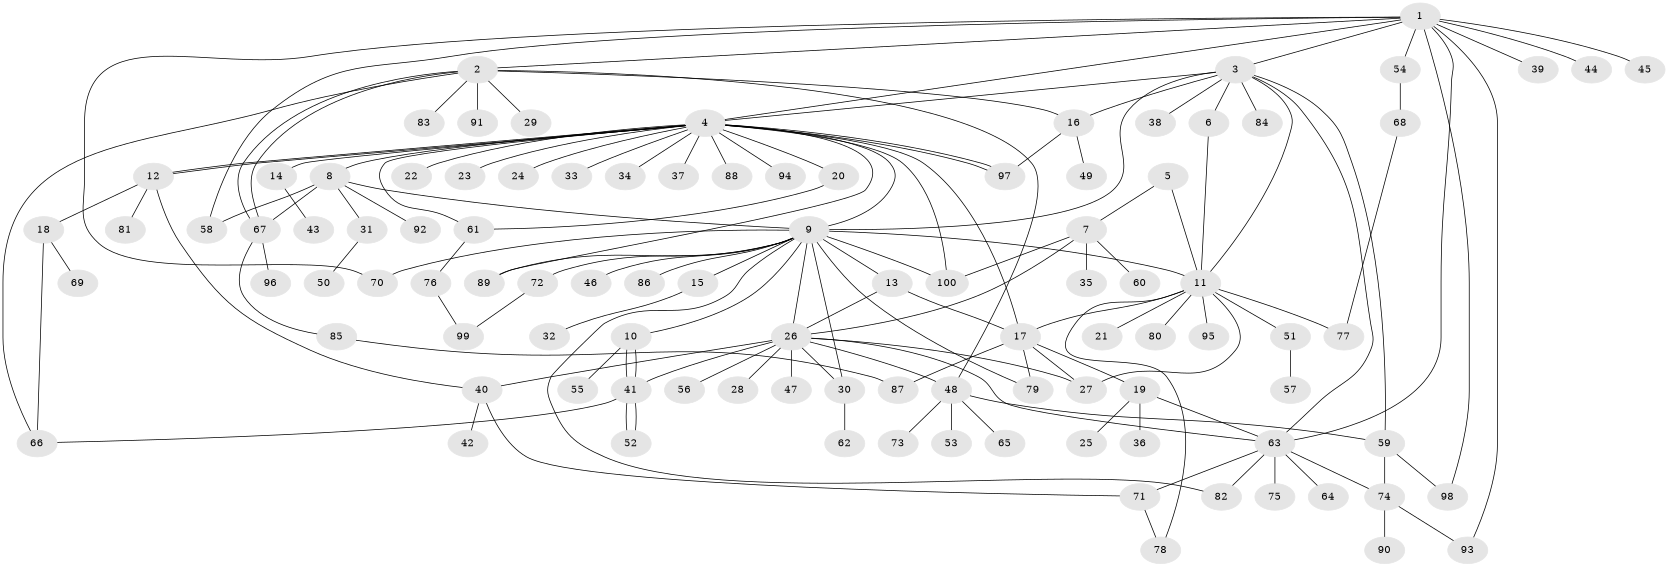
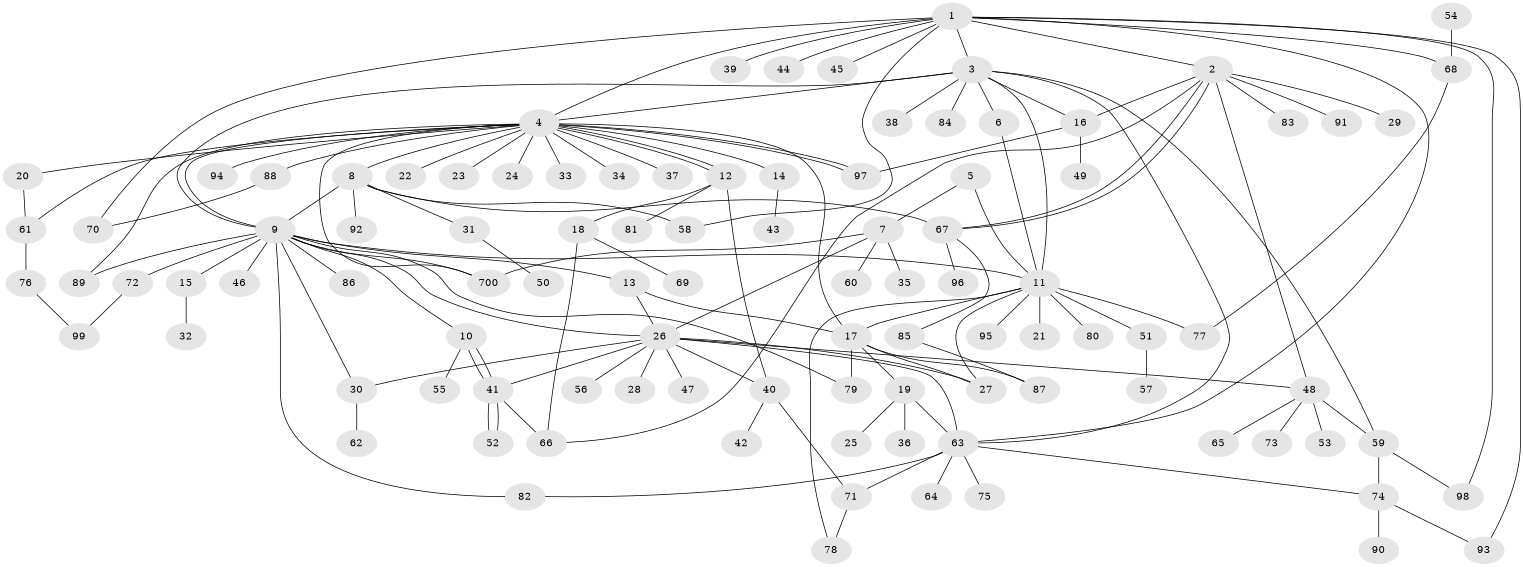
(1410, 43) -> (1205, 31)
(589, 238) -> (185, 208)
(947, 283) -> (489, 283)
